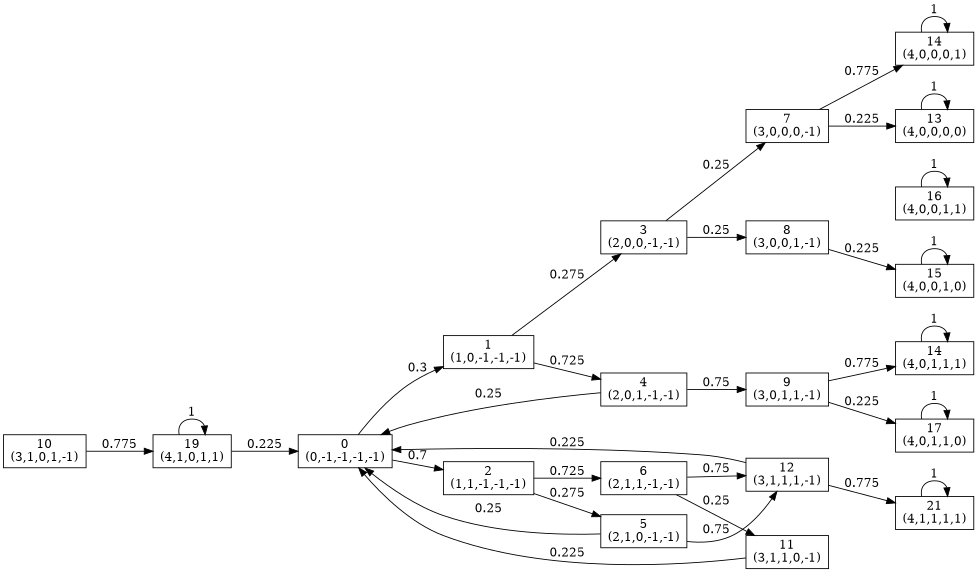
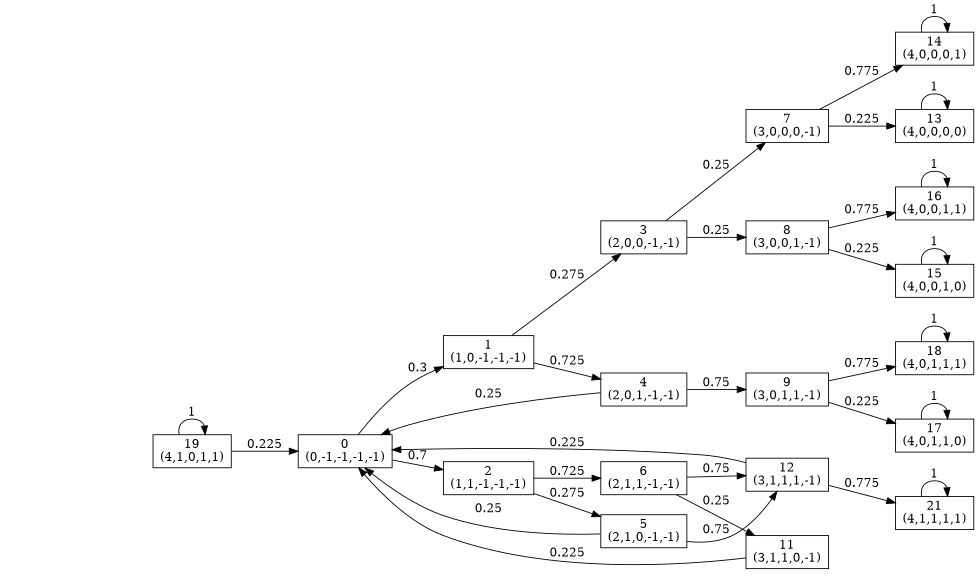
none -> (858, 221)
(935, 358) -> (935, 358)
(45, 451) -> none
